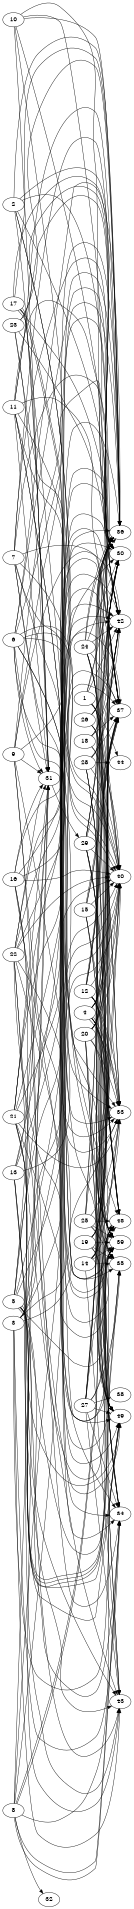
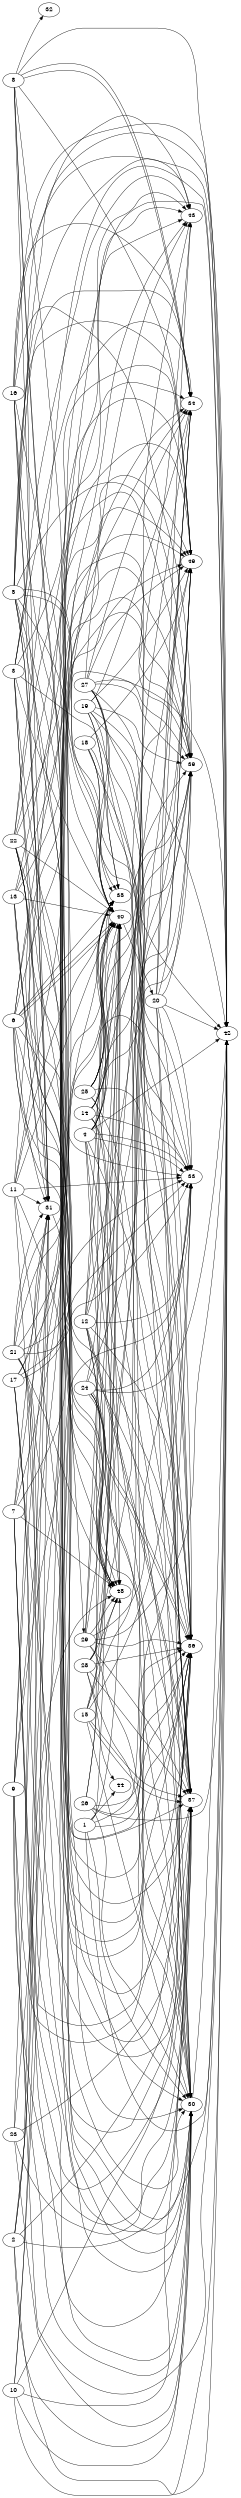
(81, 378) -> (218, 1571)
(115, 960) -> (137, 957)
(120, 1395) -> none
